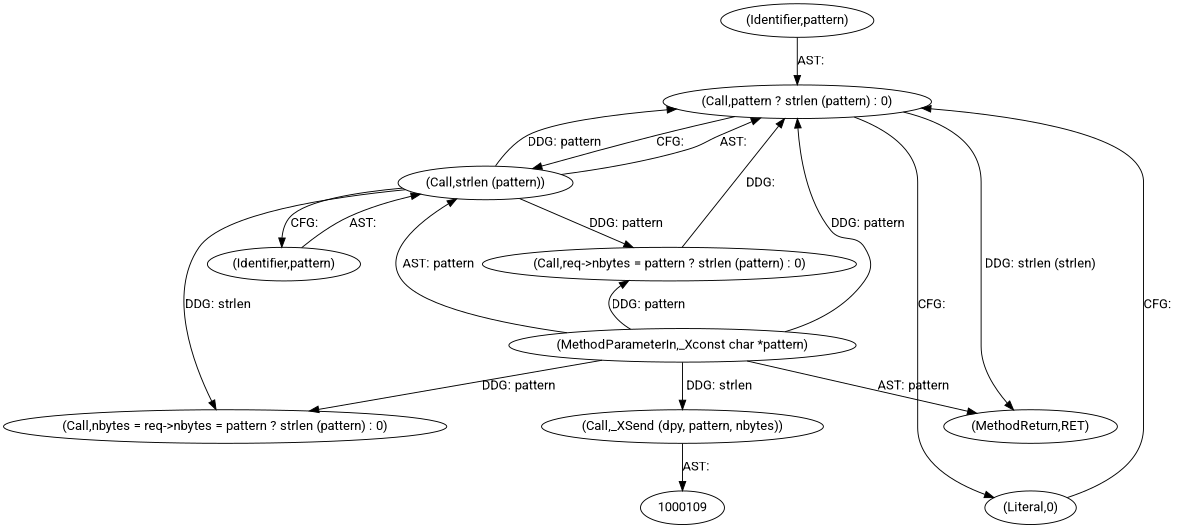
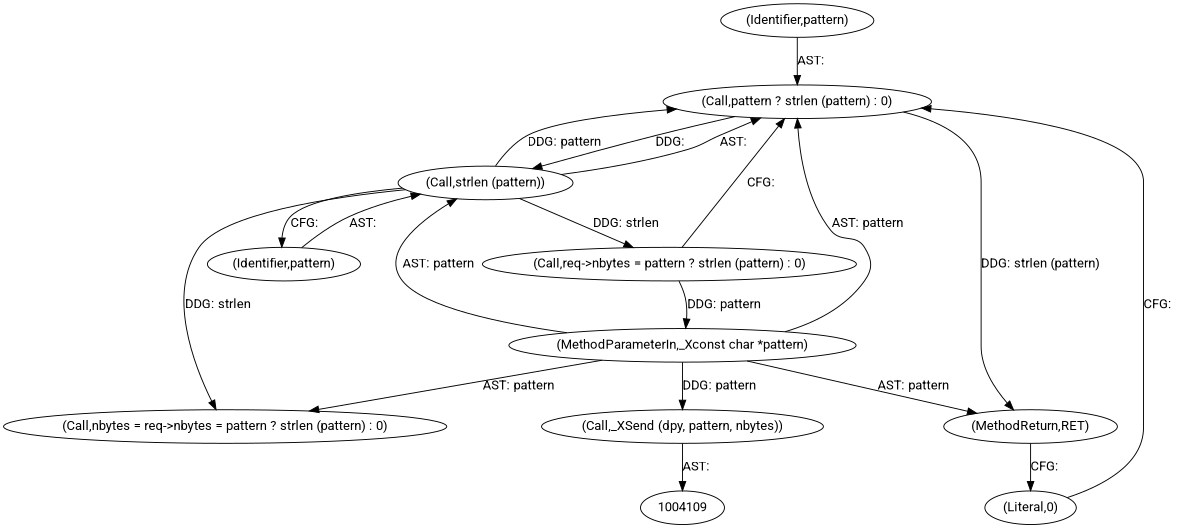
(672, 142) -> (672, 142)
(763, 183) -> (763, 183)
(626, 224) -> (626, 224)
(868, 224) -> (868, 224)
(1040, 264) -> (1040, 264)
(918, 307) -> (1031, 462)
(610, 309) -> (686, 299)
(519, 386) -> (519, 386)
(719, 386) -> (719, 386)
(682, 508) -> (682, 508)
